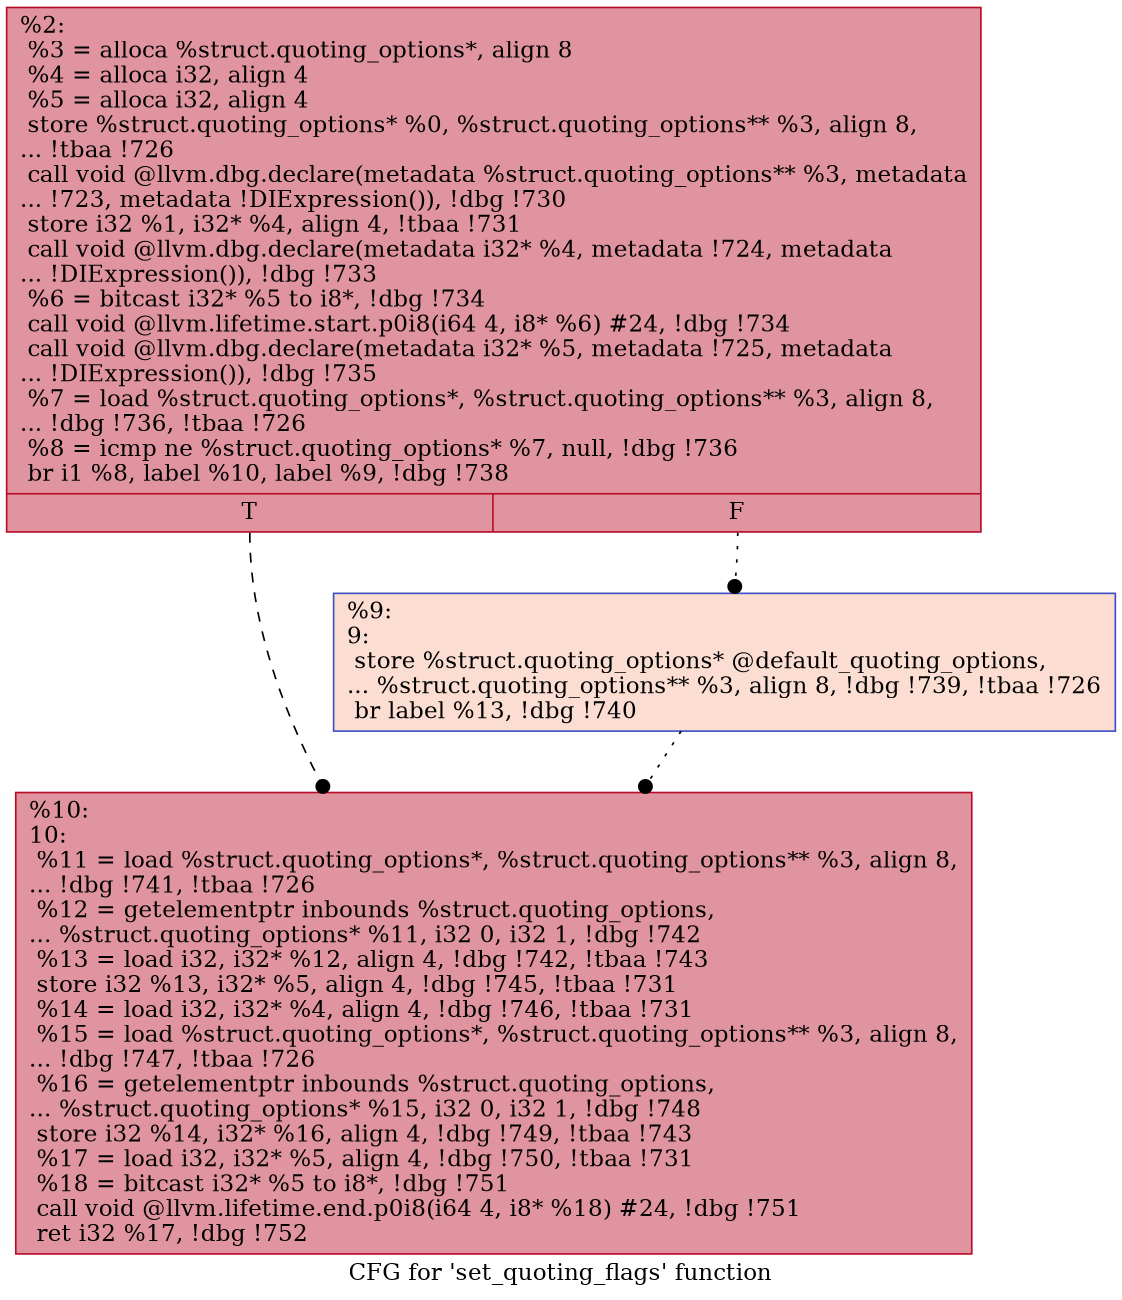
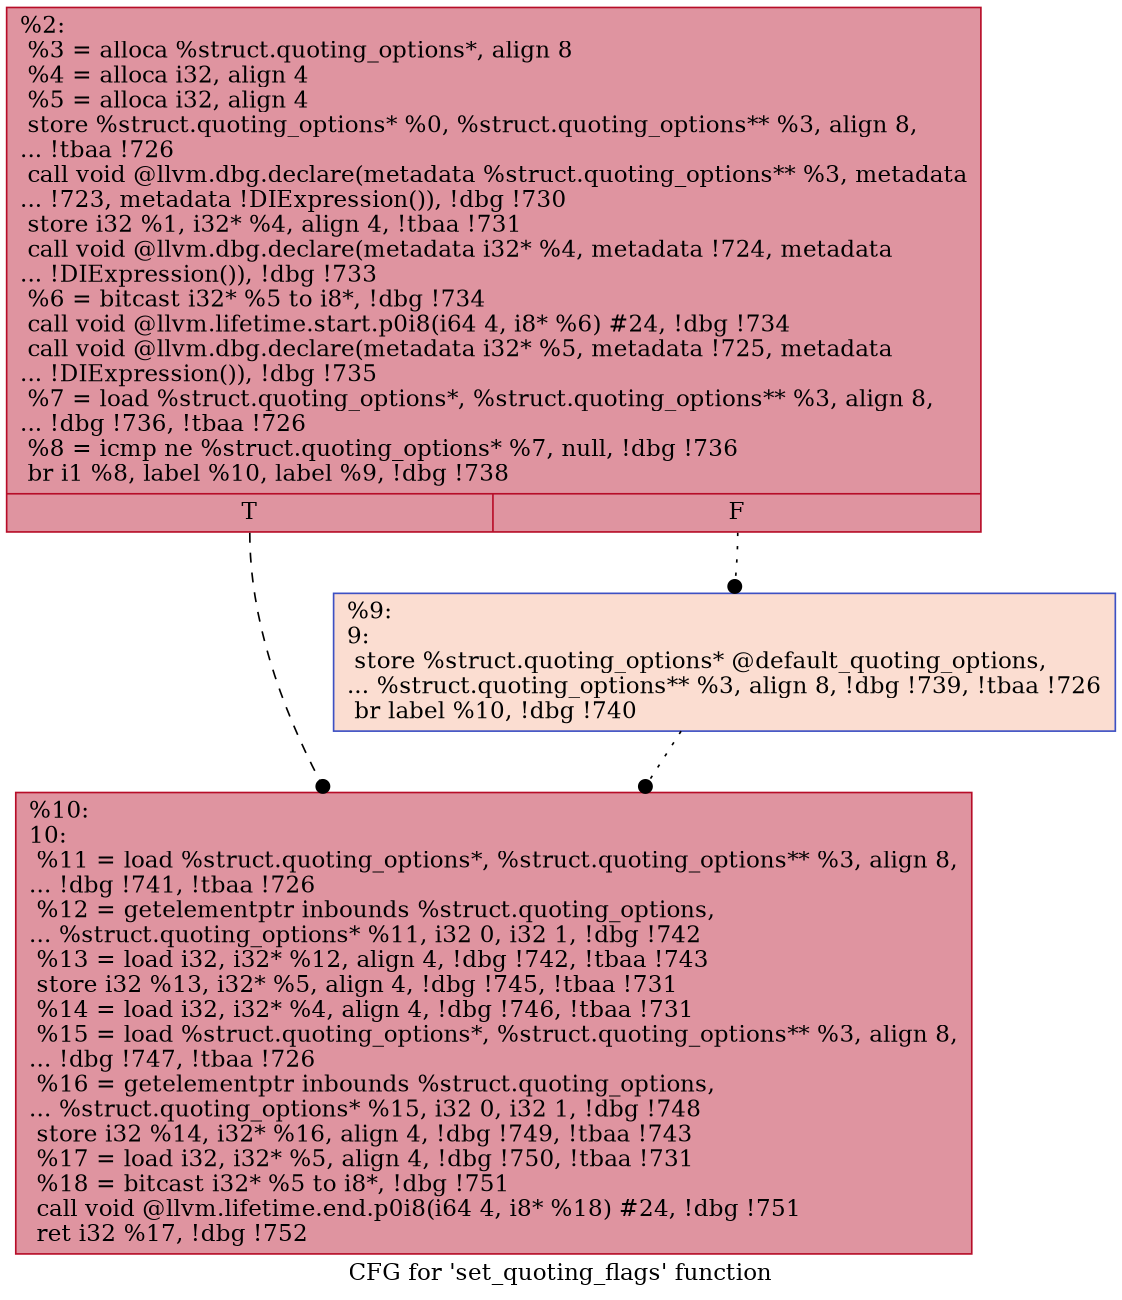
(492, 711) -> (492, 711)
